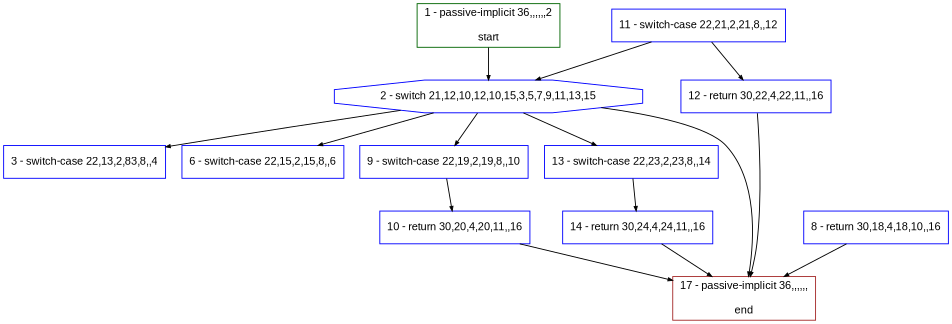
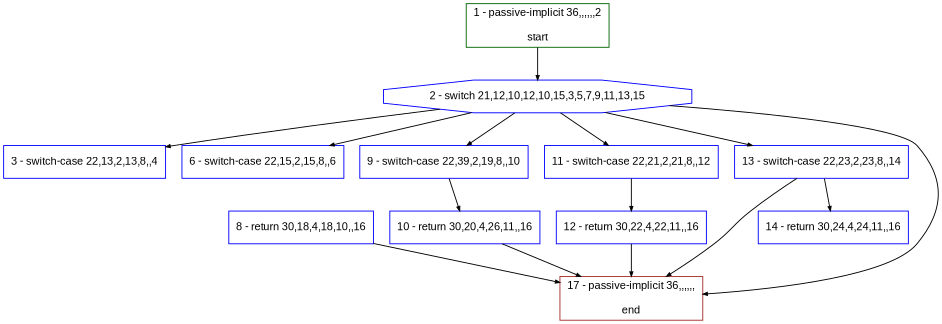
(596, 60) -> (583, 128)
(85, 162) -> (85, 162)
(444, 162) -> (444, 162)
(455, 227) -> (465, 227)
(685, 259) -> (734, 226)
